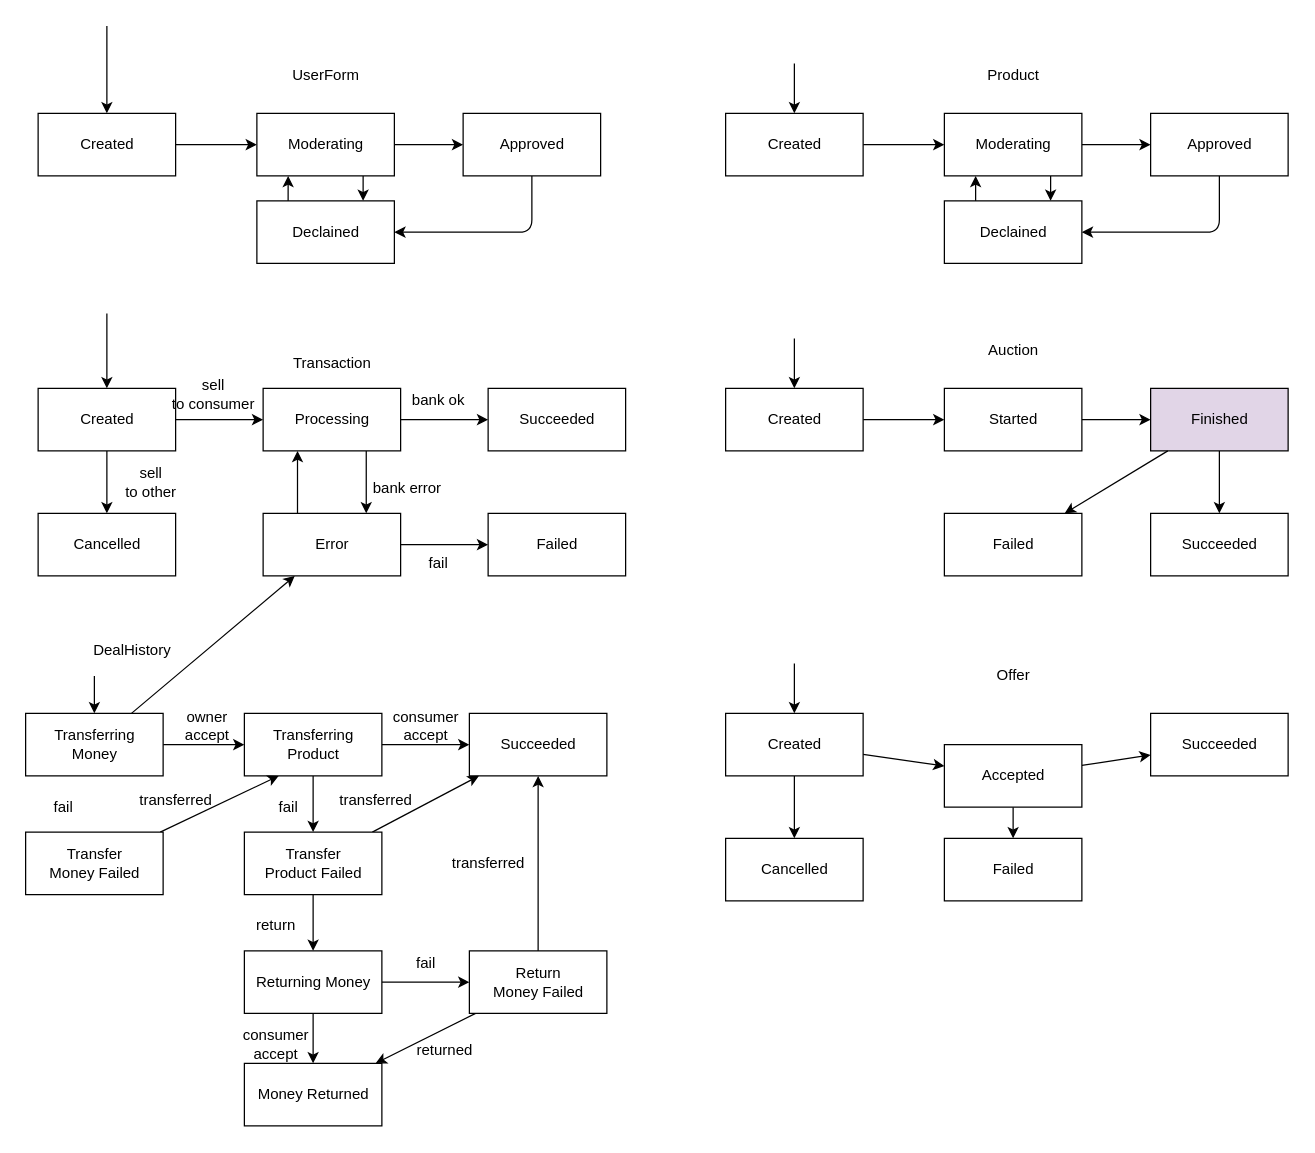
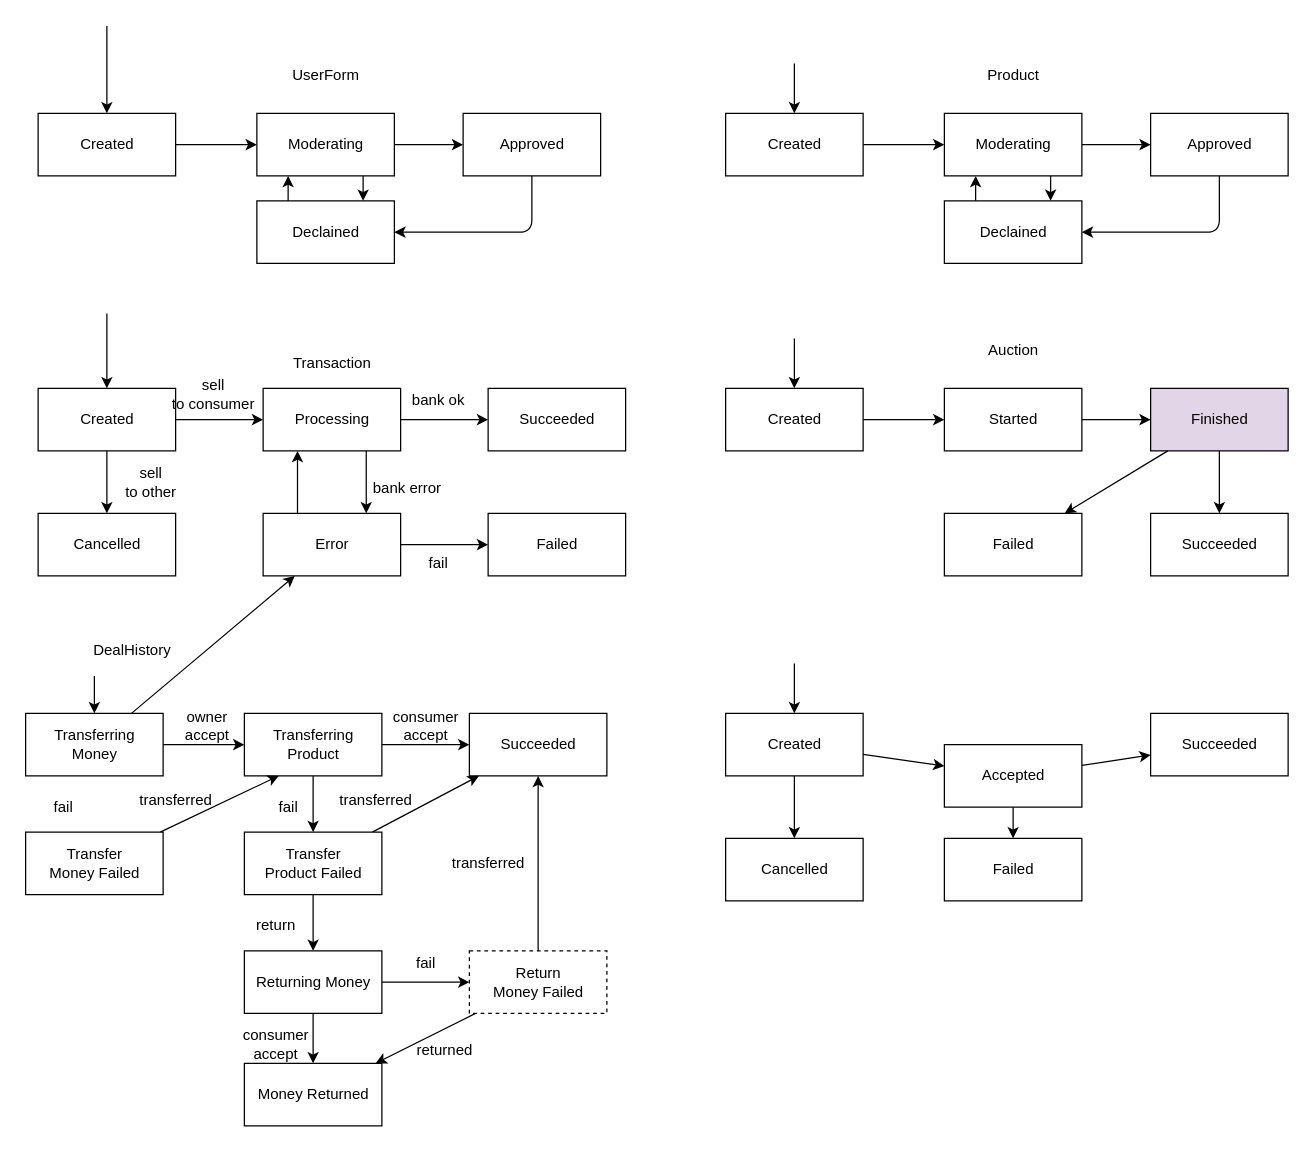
(1013, 676) -> none
(538, 982) -> (538, 982)
